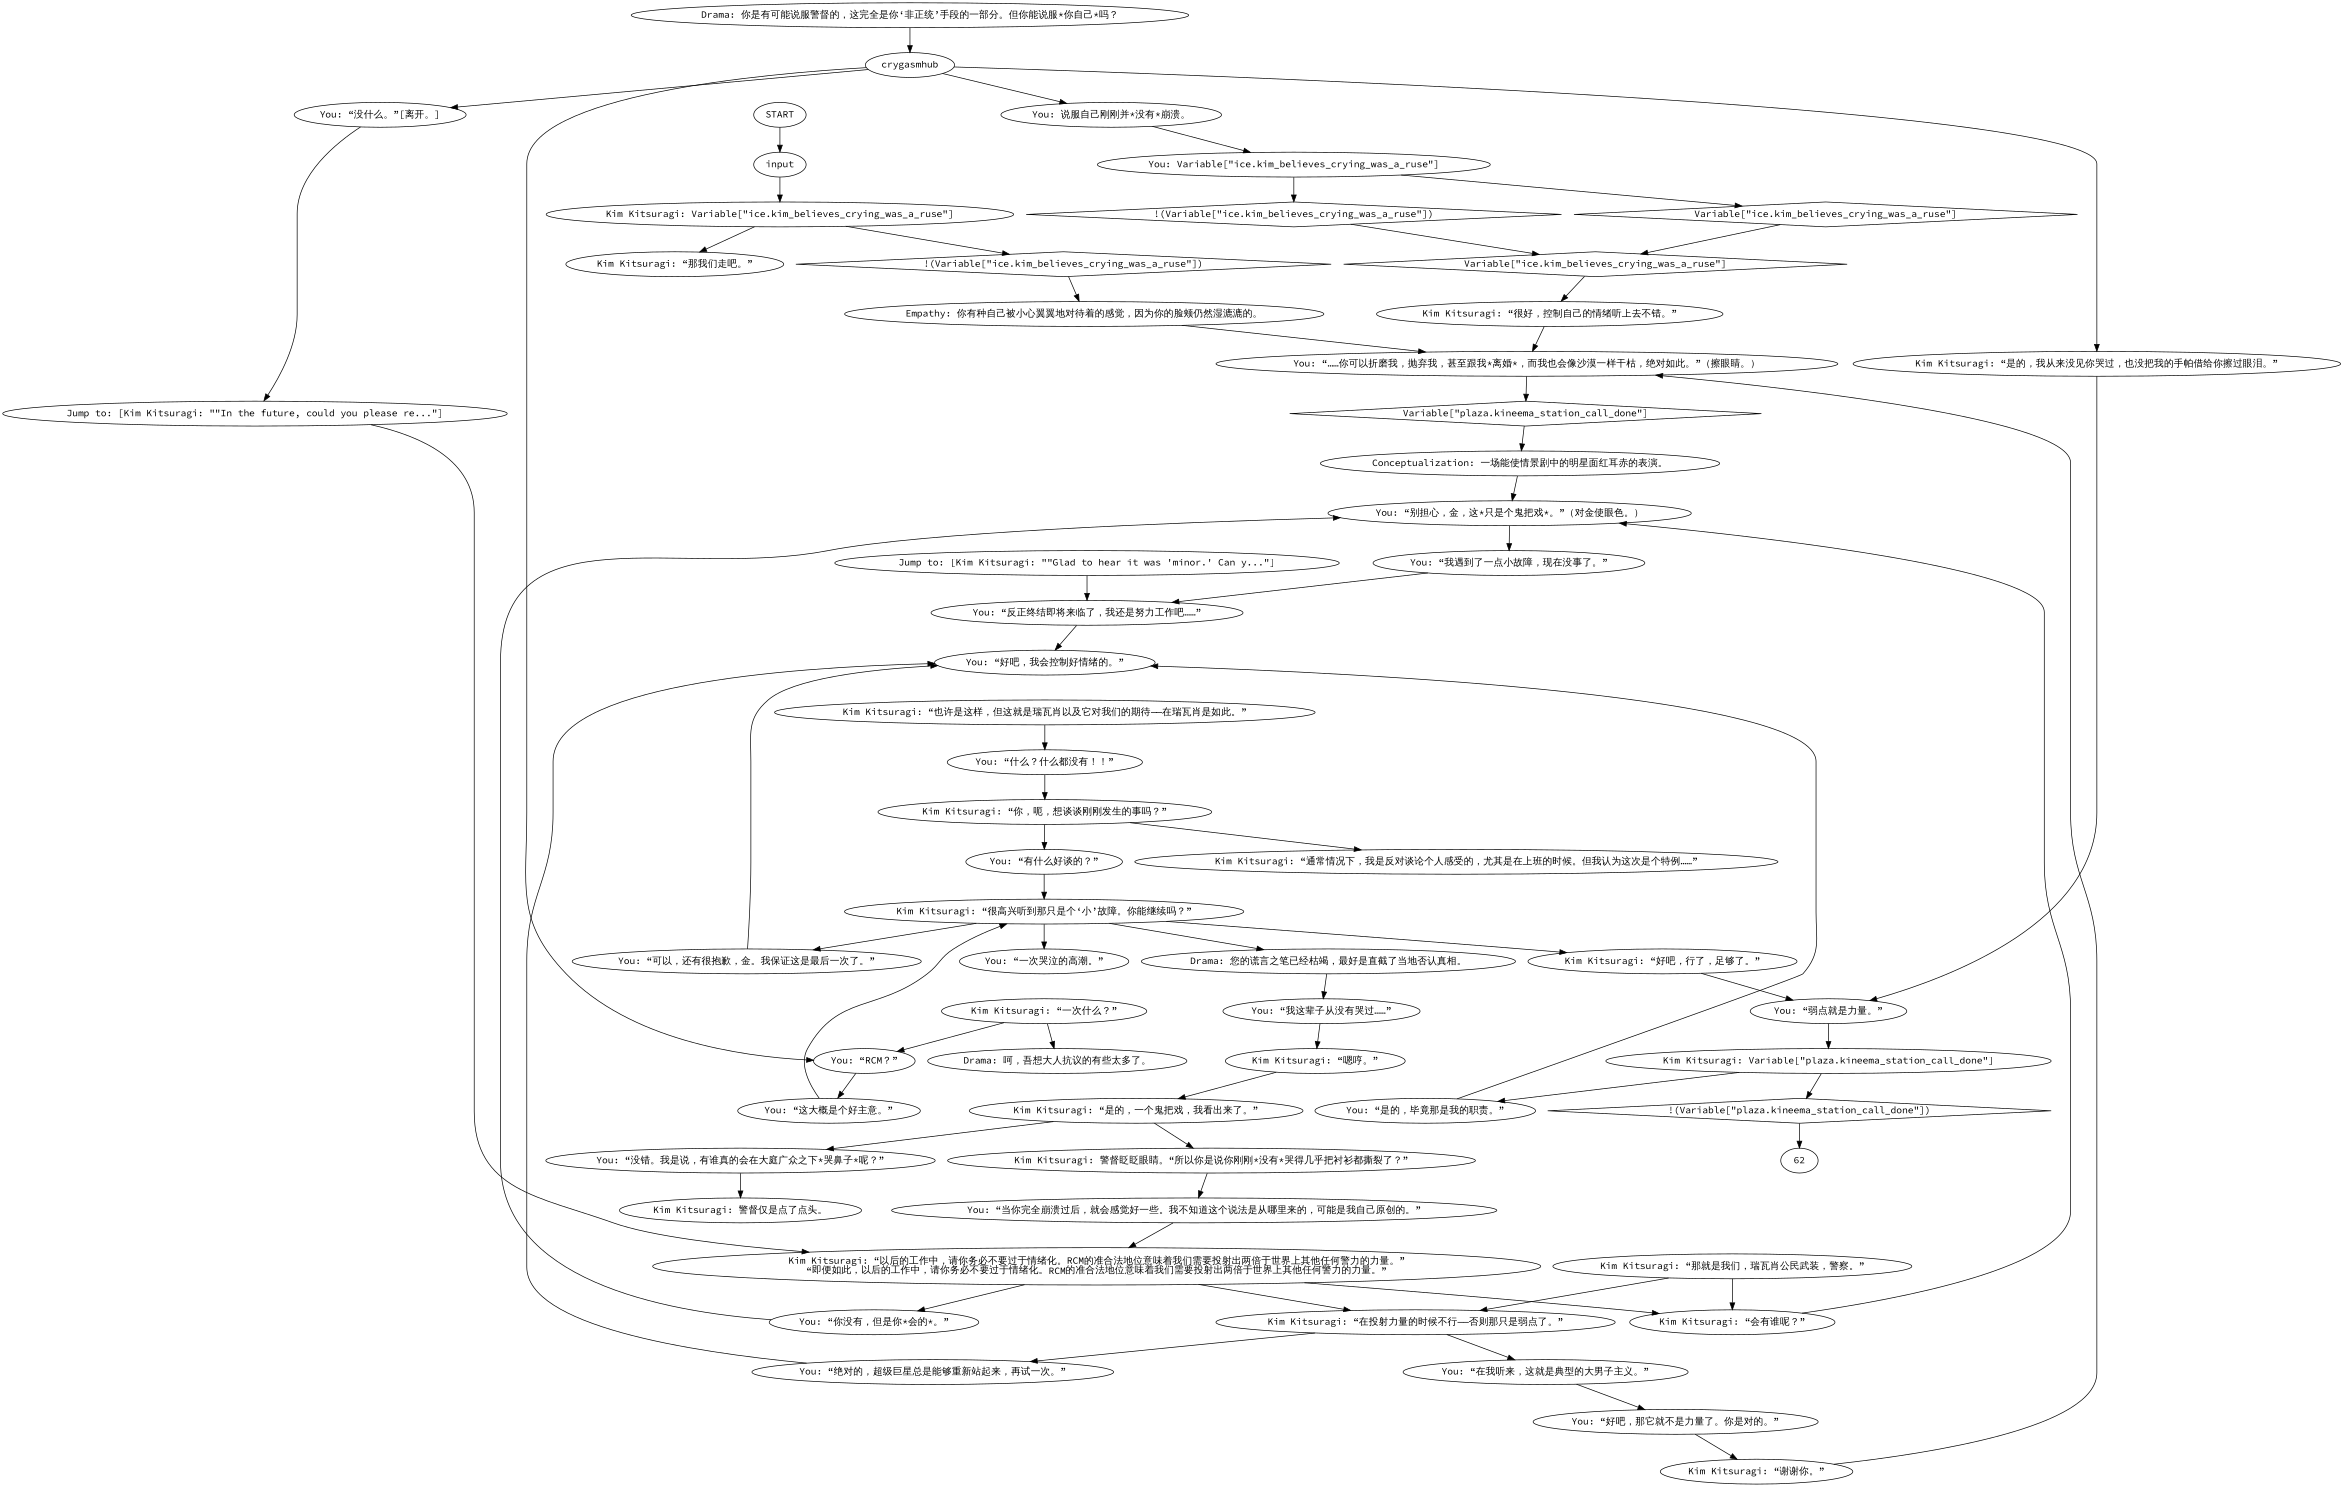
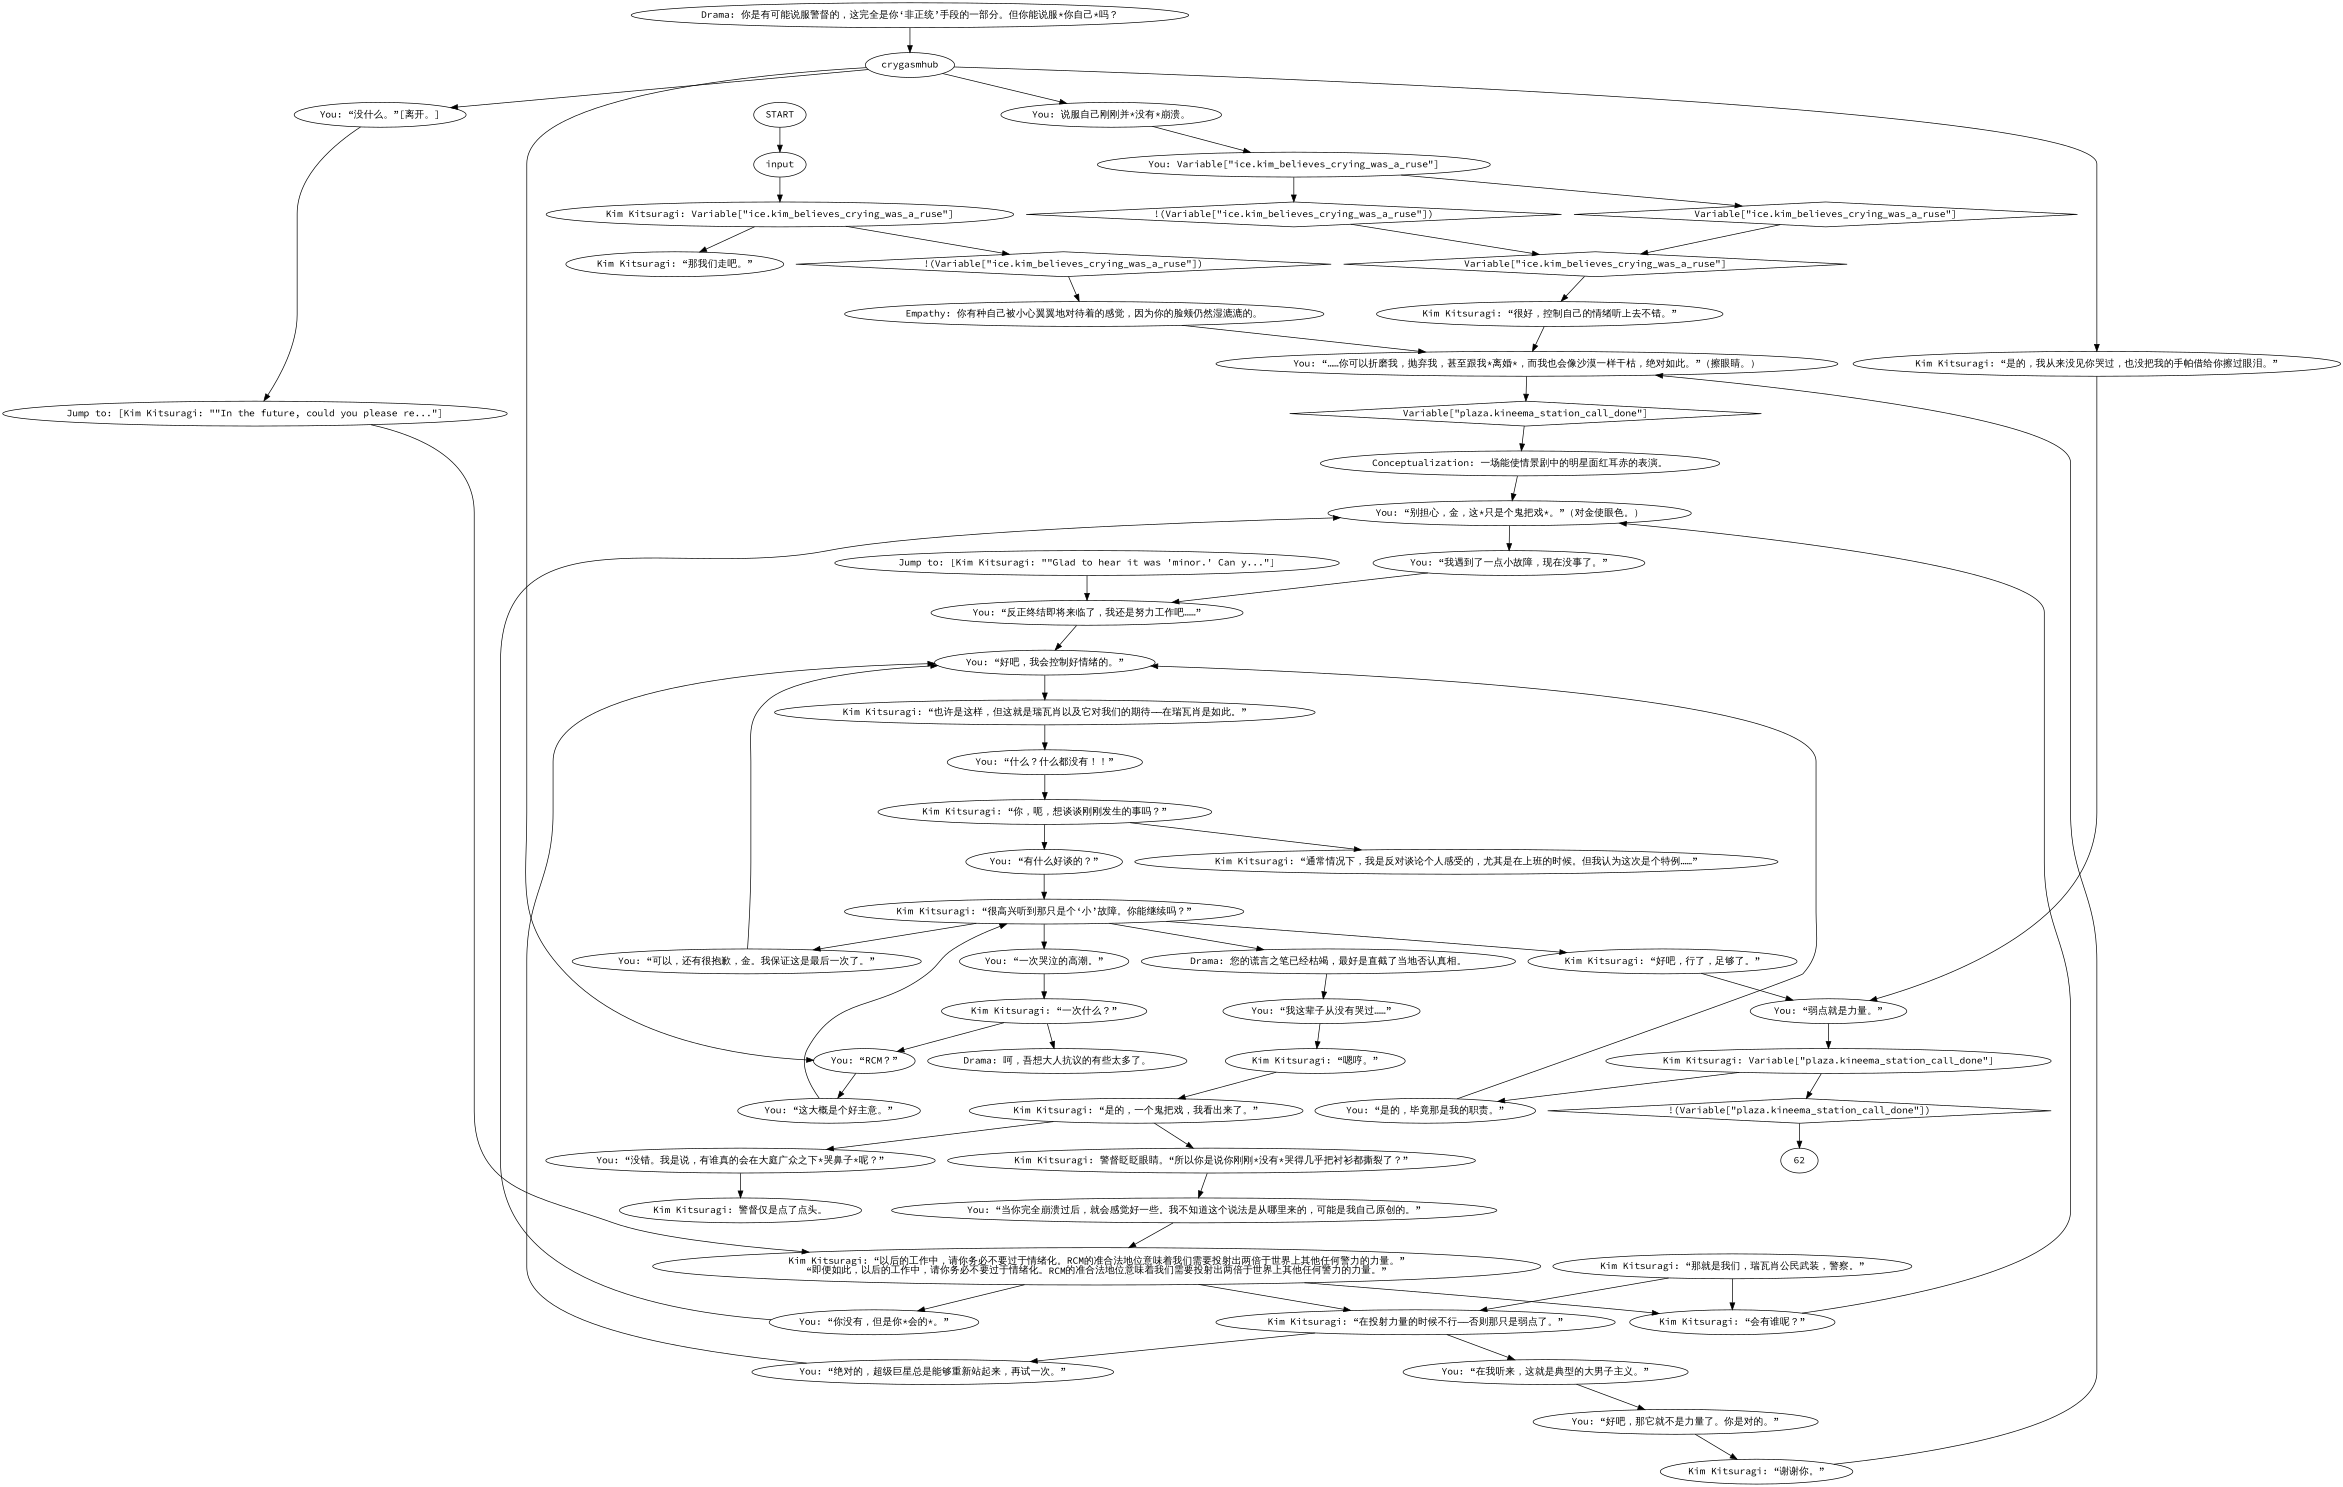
none -> (1045, 684)
none -> (1044, 983)
